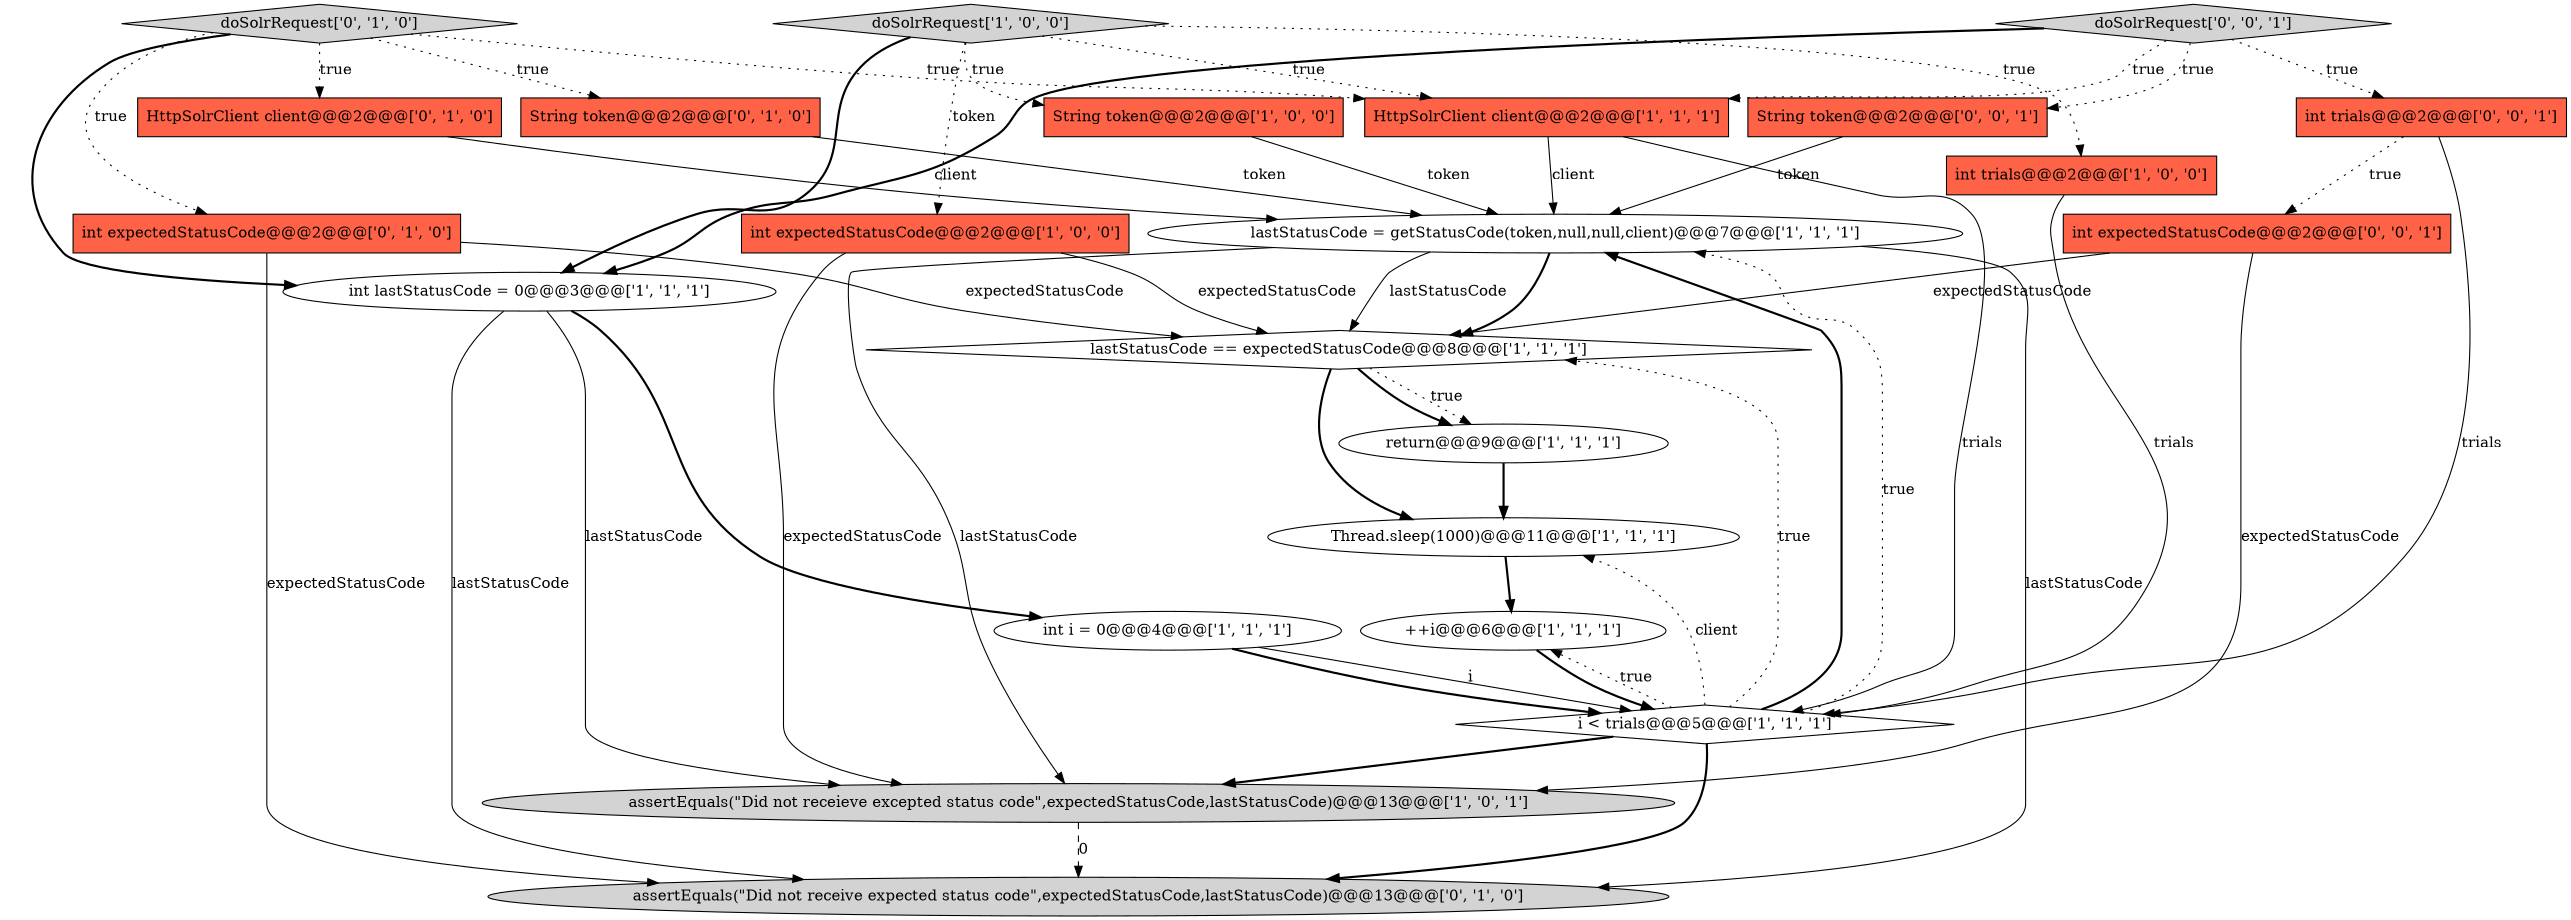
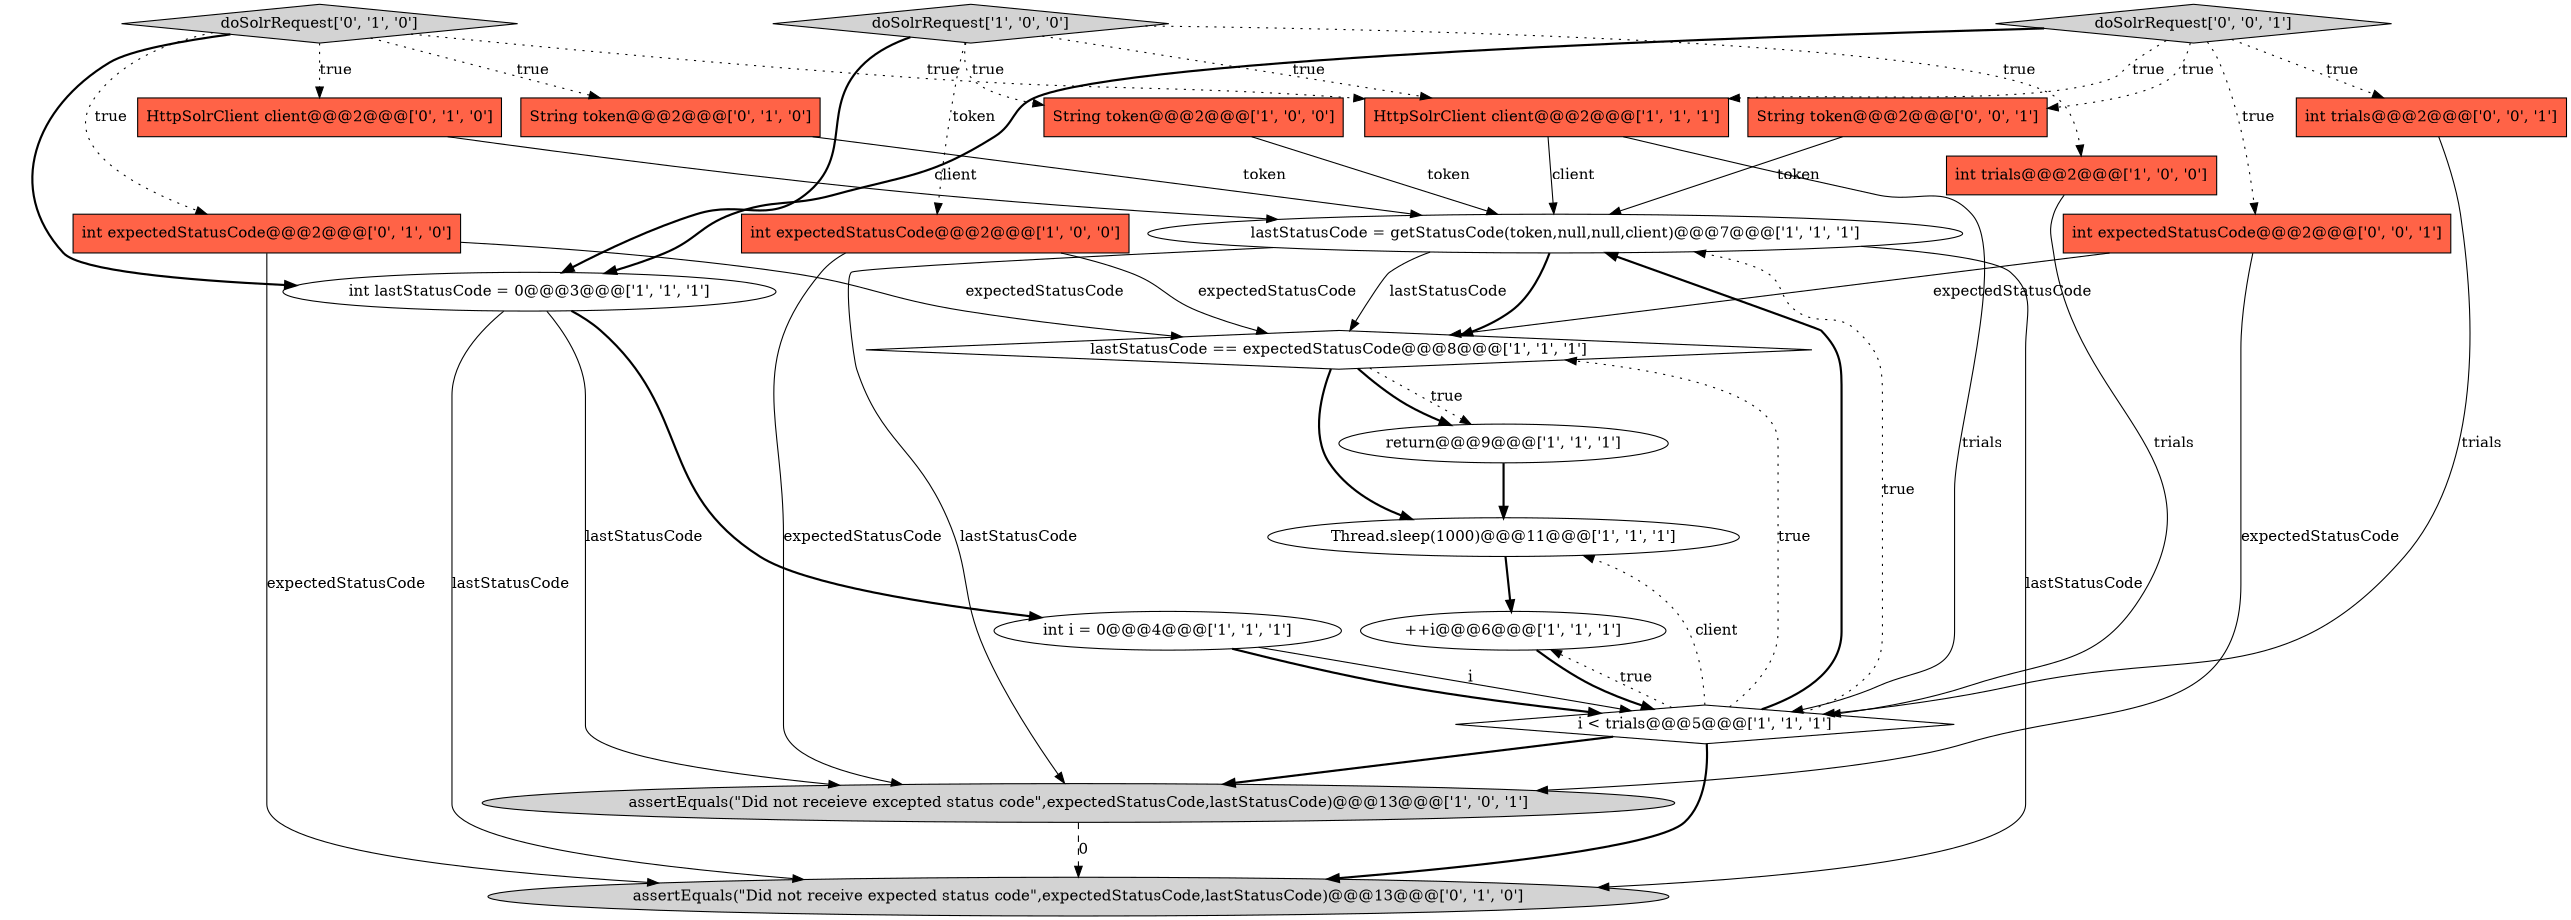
(2349, 172) -> (2239, 120)
